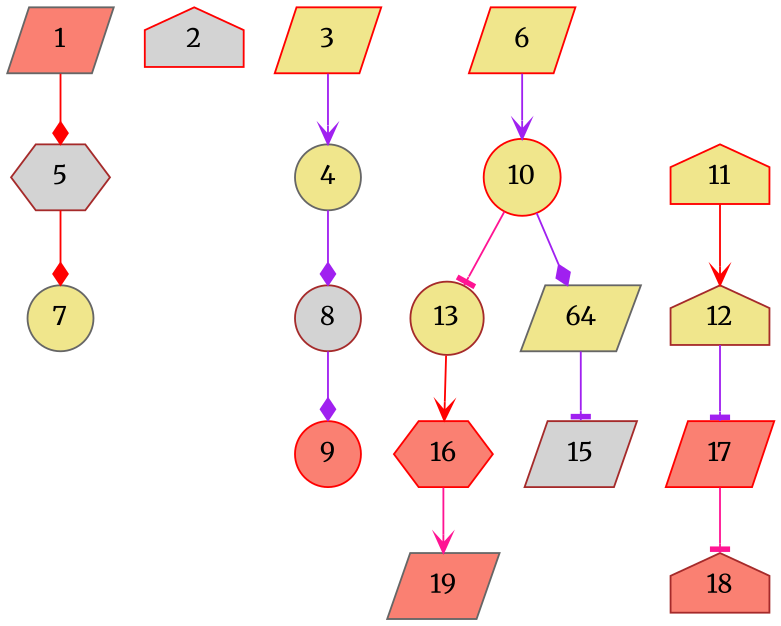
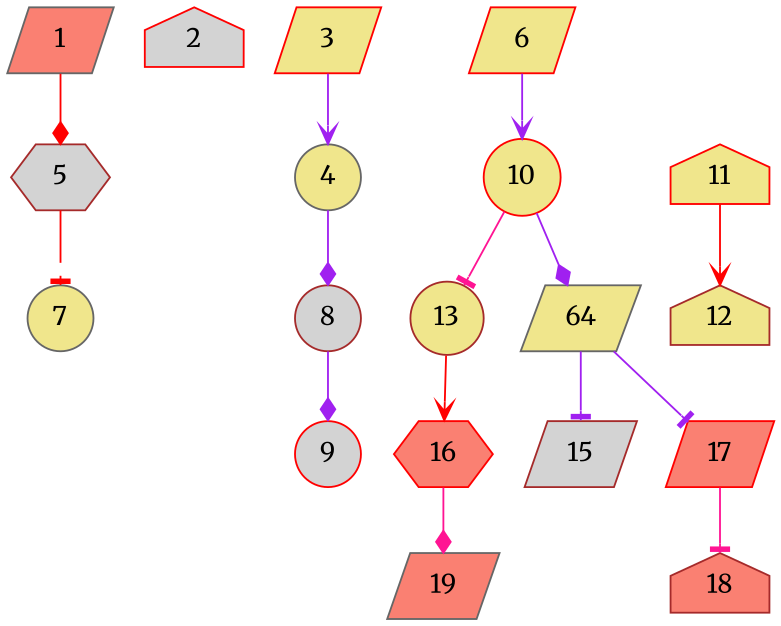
(61, 237) -> (61, 237)
(720, 378) -> (648, 383)
(328, 454) -> (328, 454)
(443, 511) -> (443, 511)
